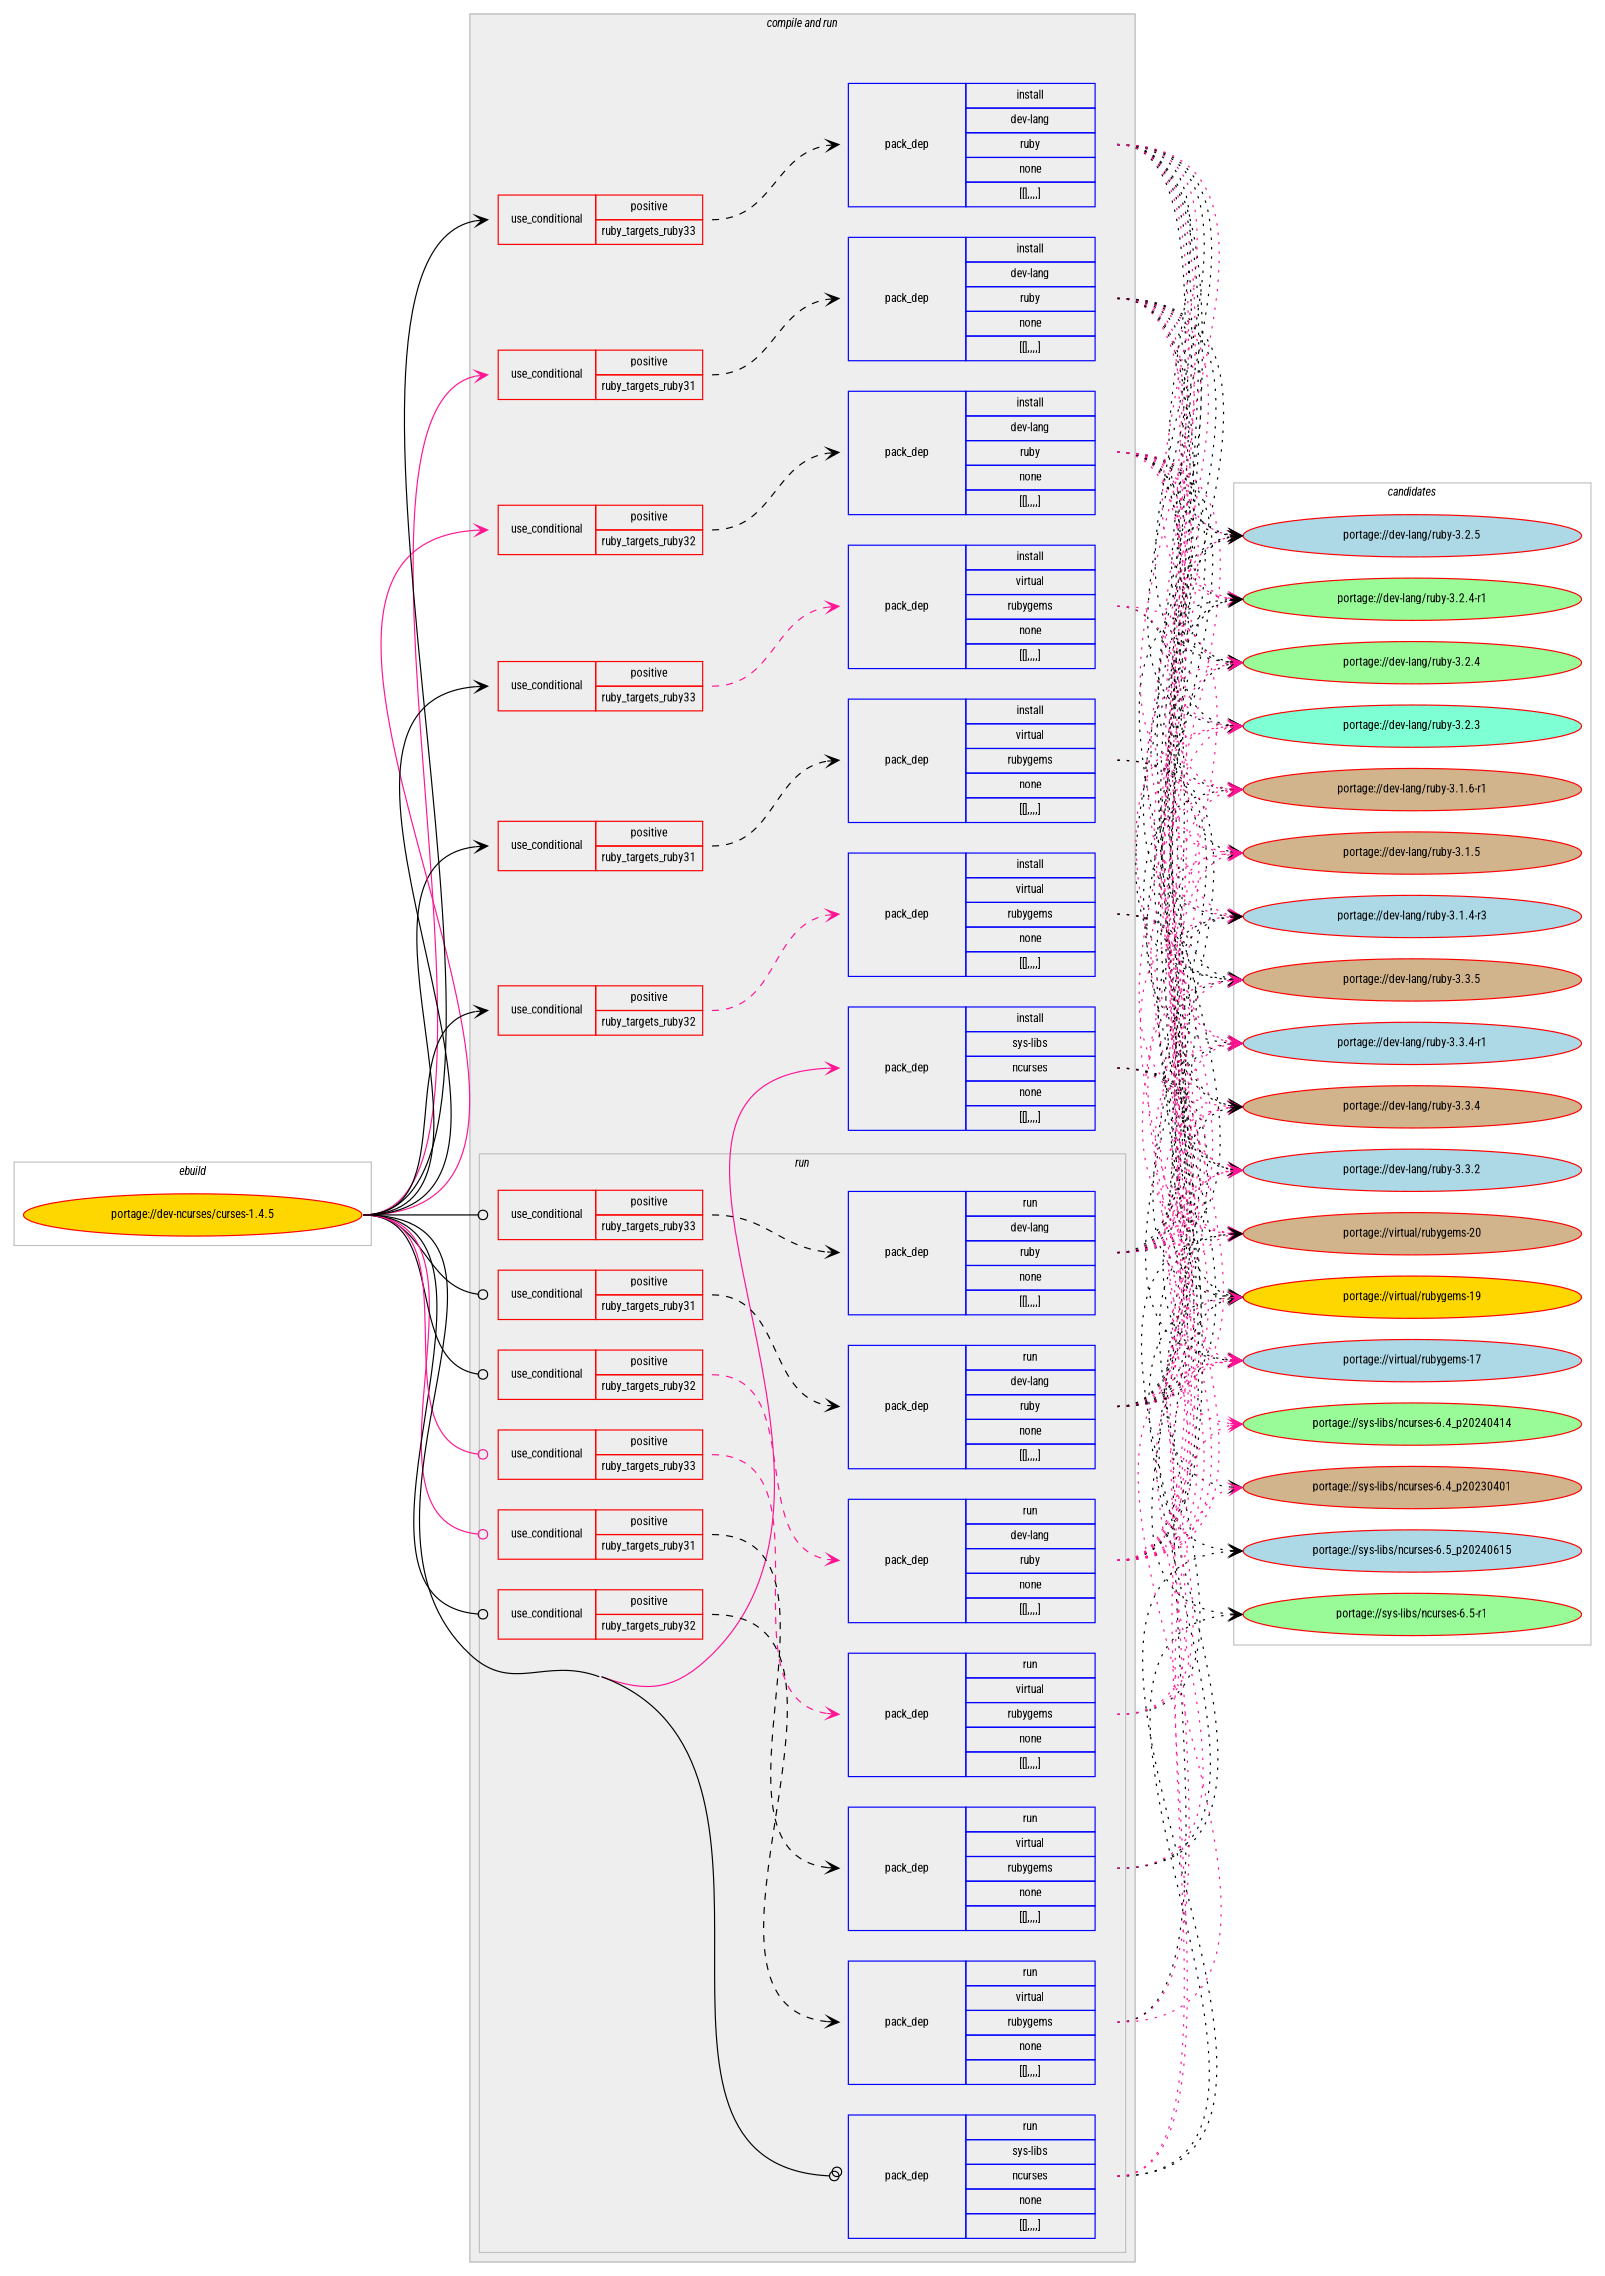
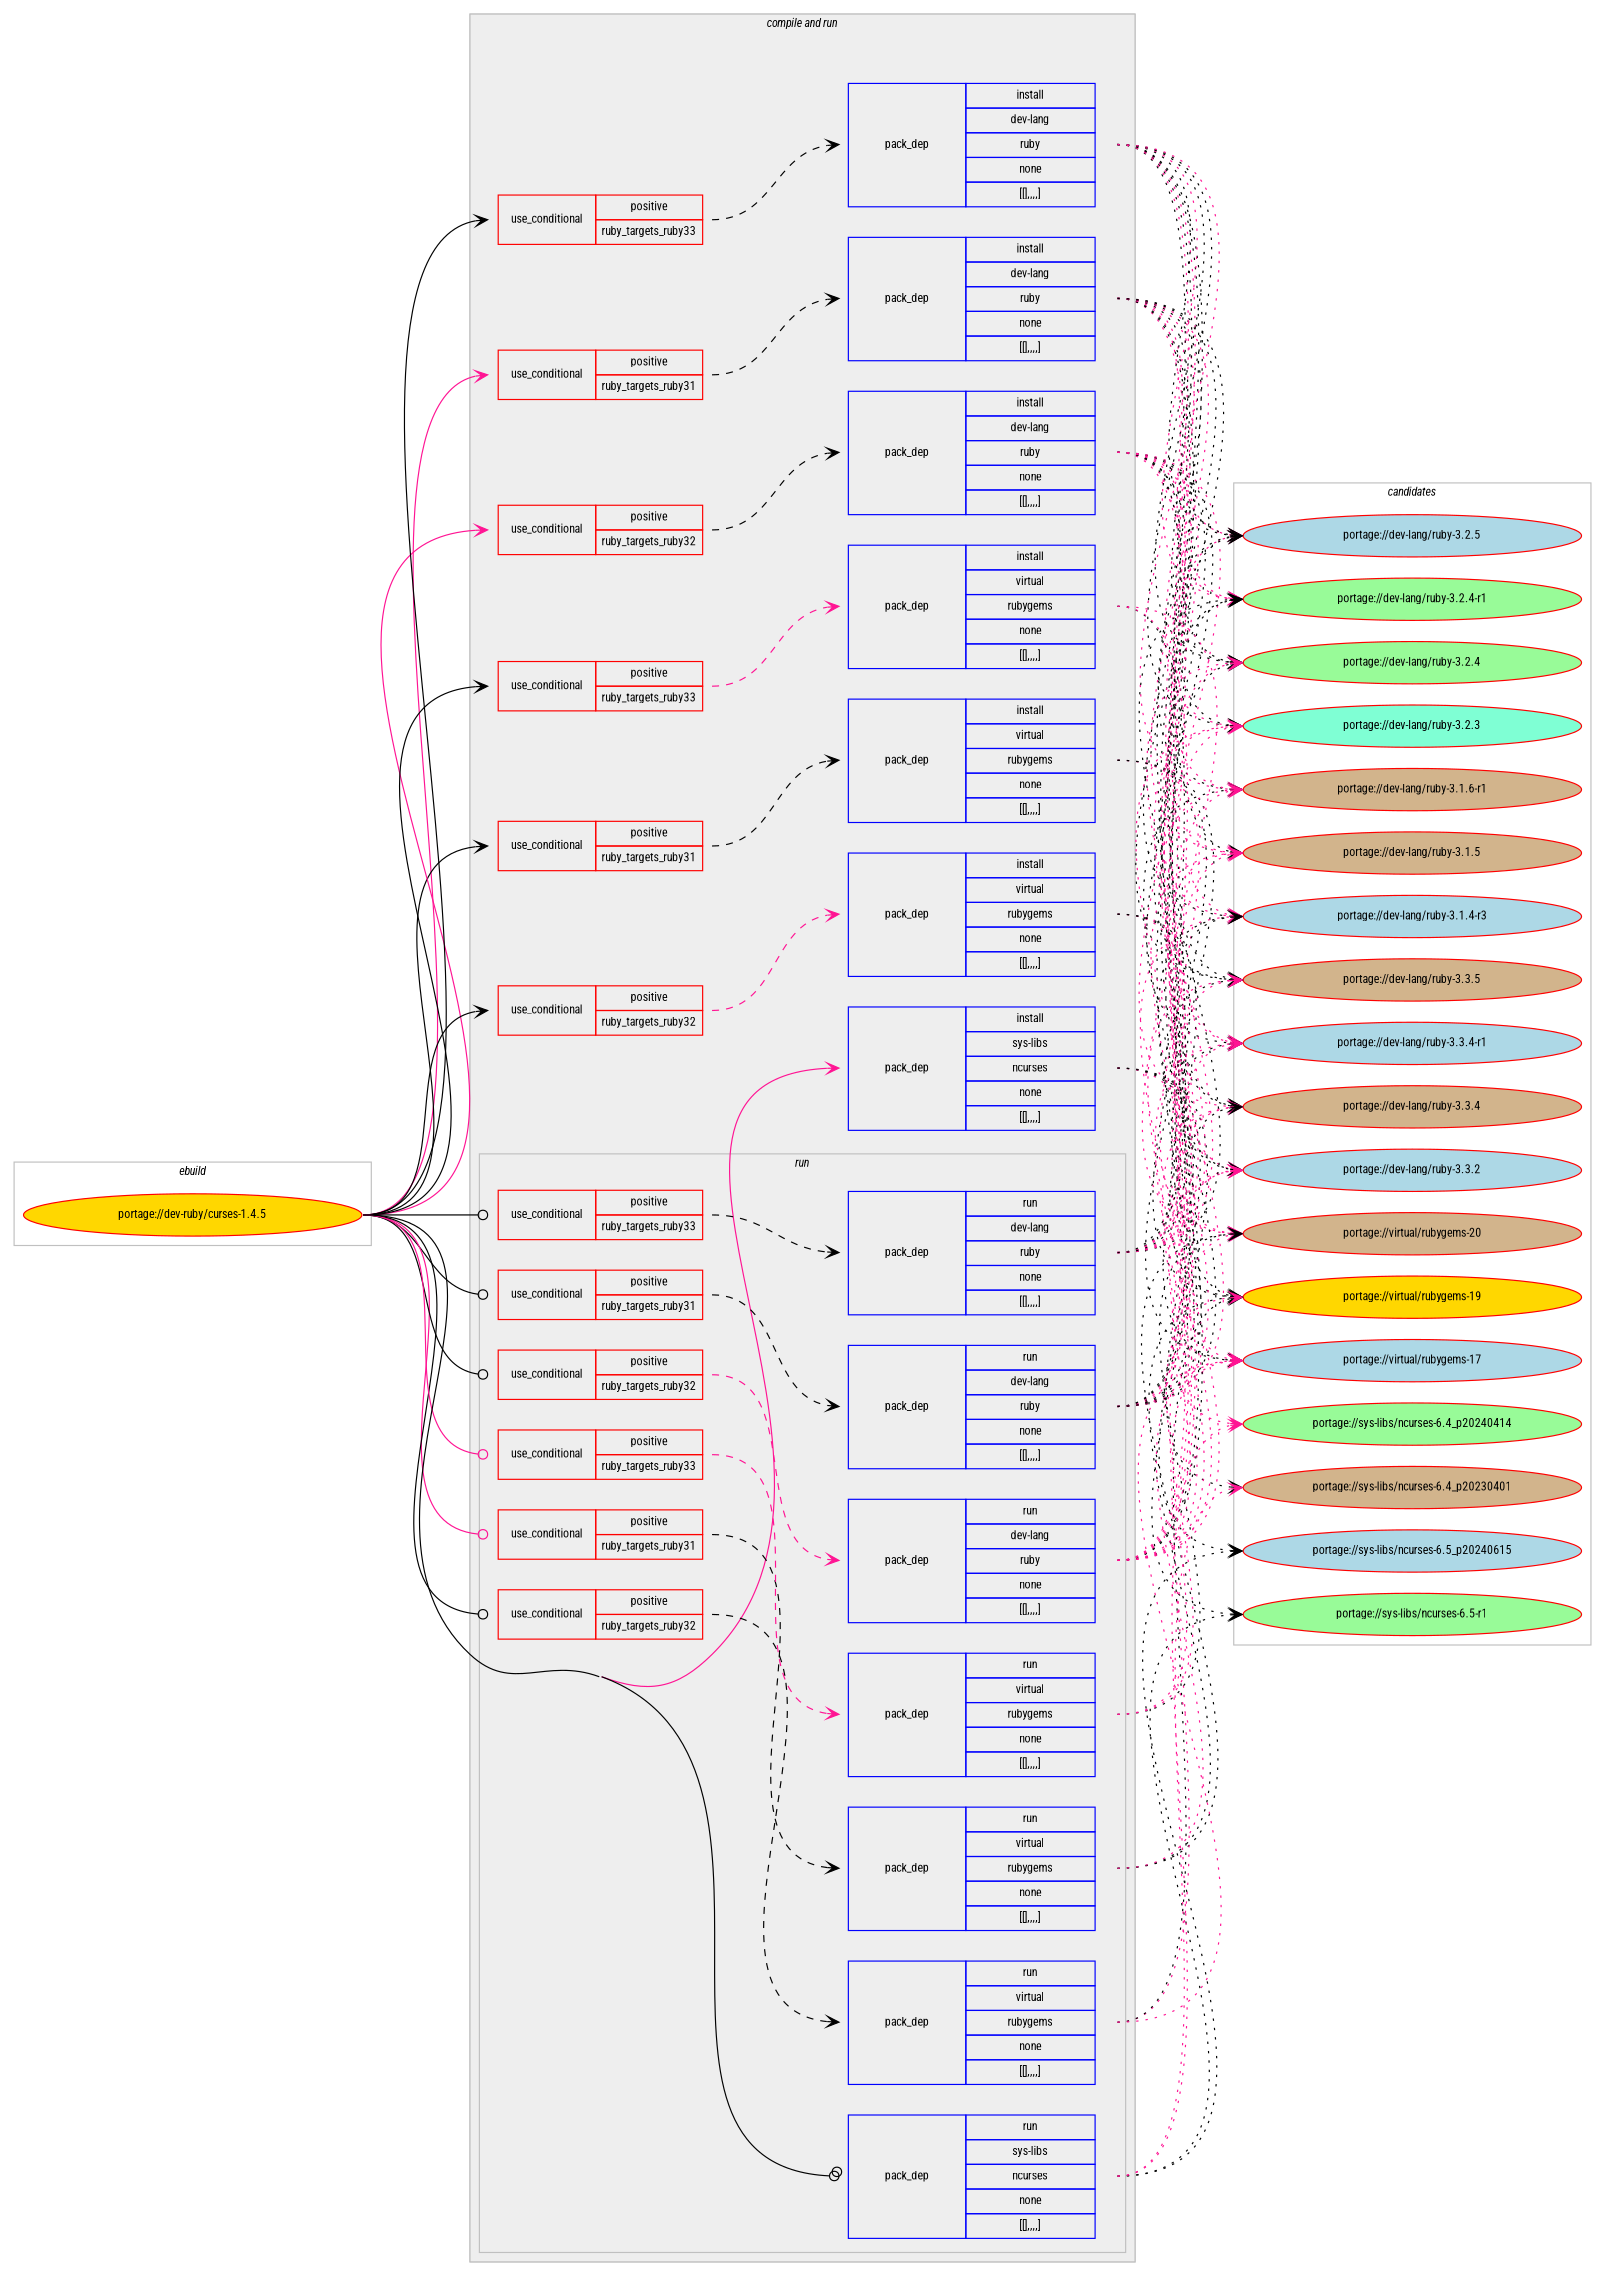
(193, 1215) -> (193, 1215)
